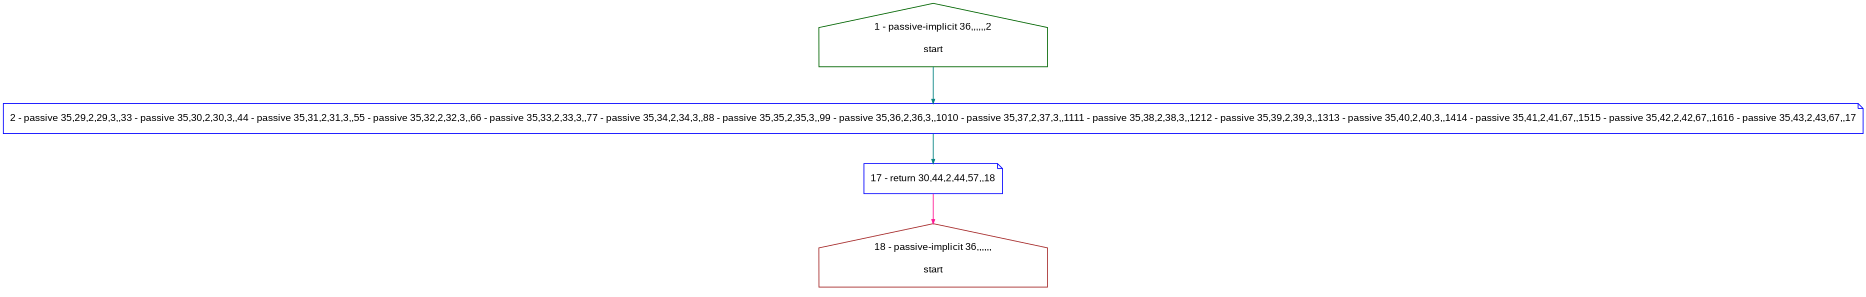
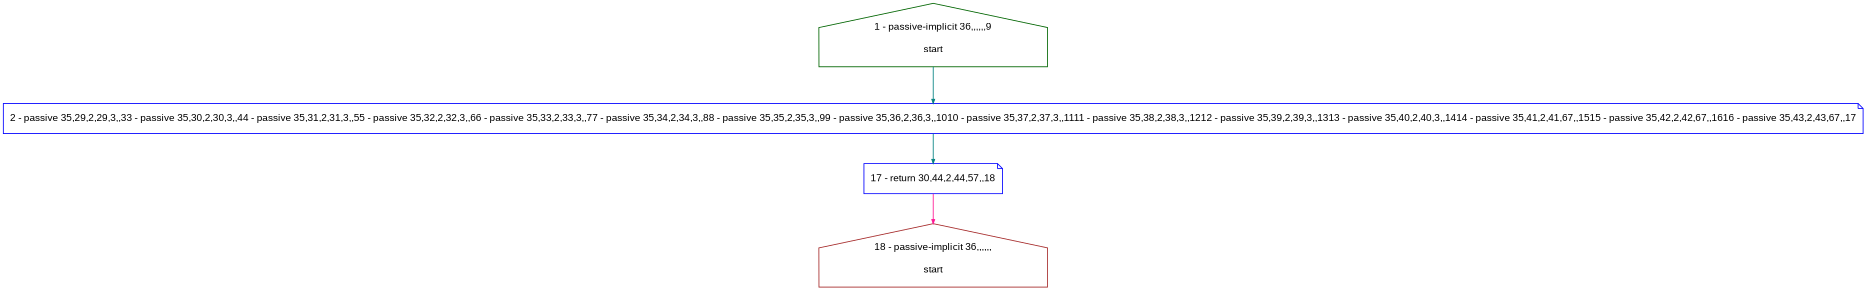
(933, 38) -> (933, 38)
